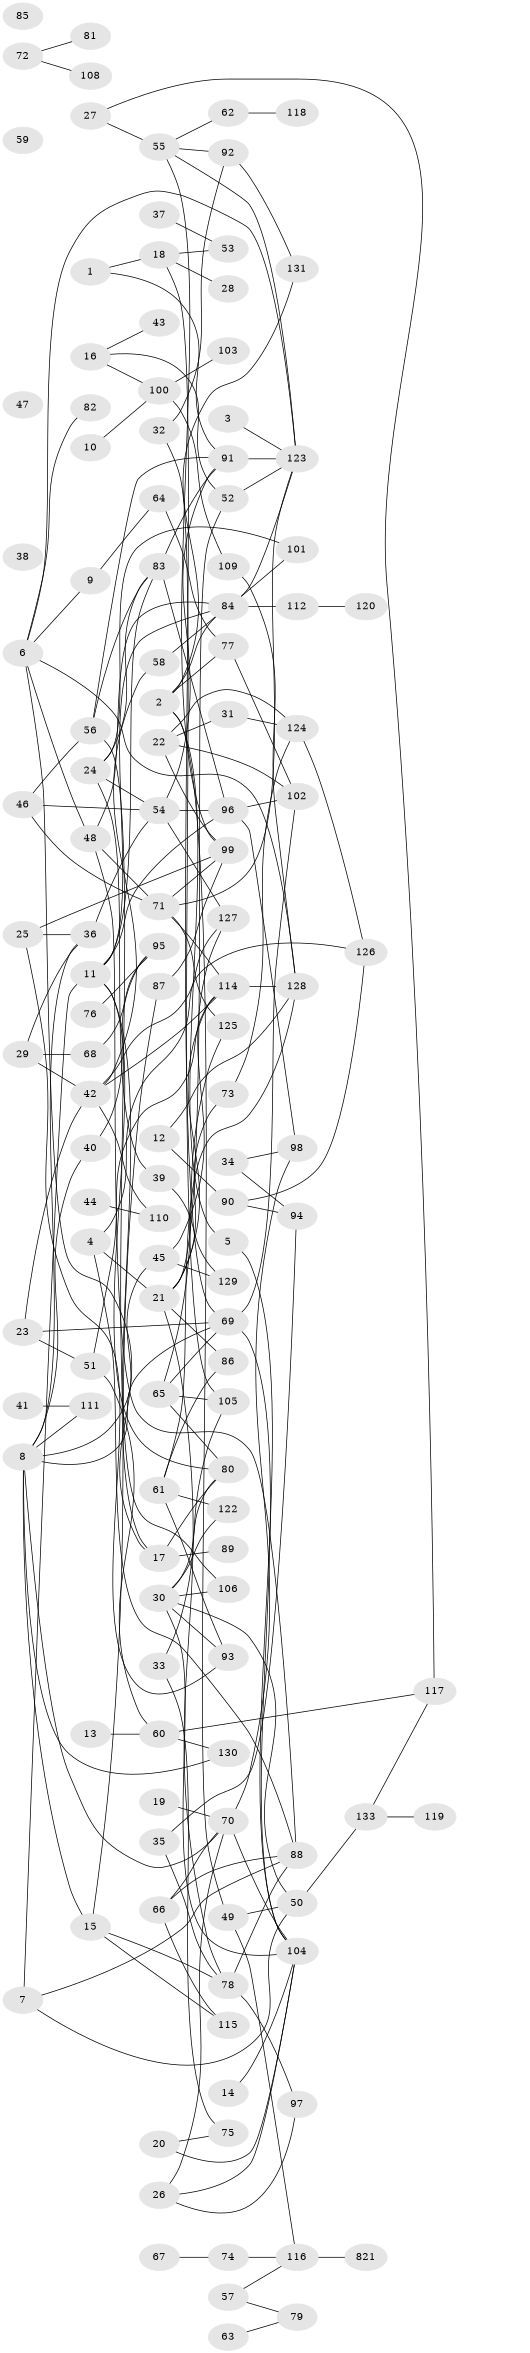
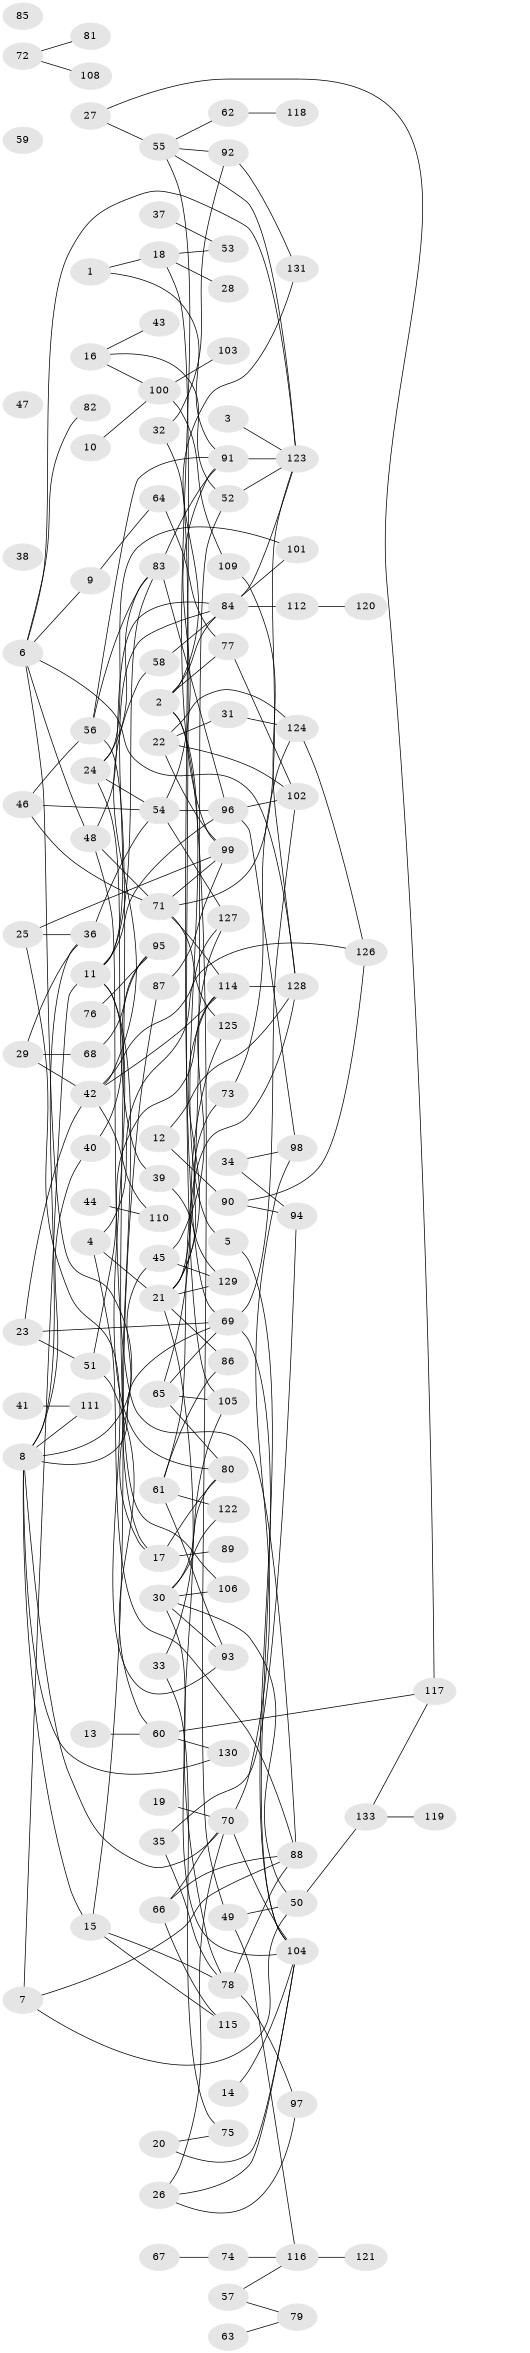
none -> (198, 1289)
(366, 2257) -> (366, 2257)
